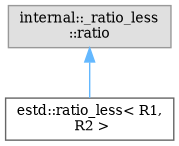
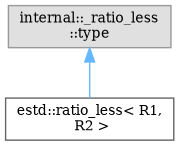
(90, 27) -> (90, 27)
